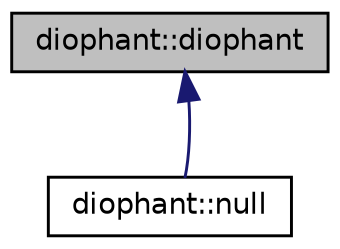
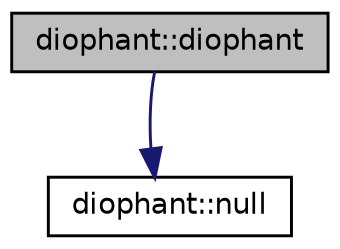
(189, 139) -> (150, 110)
